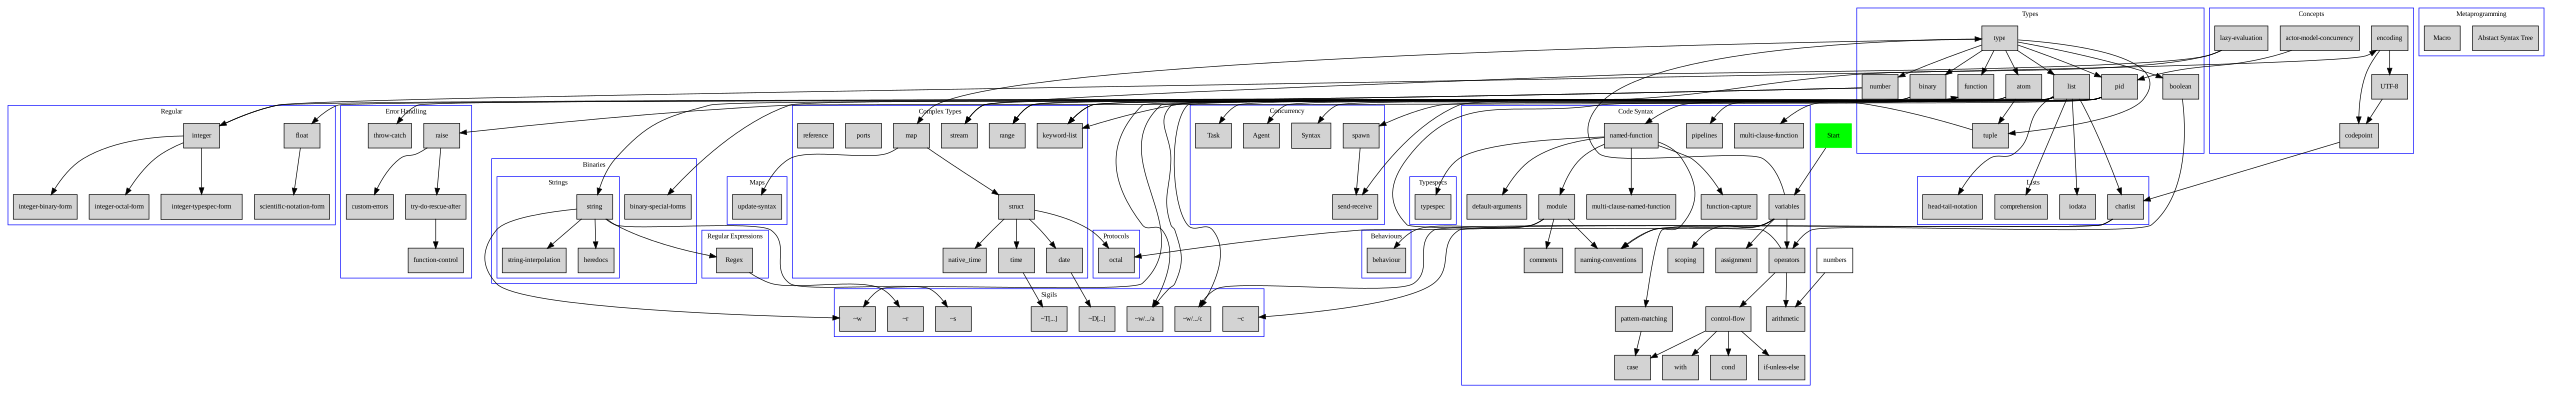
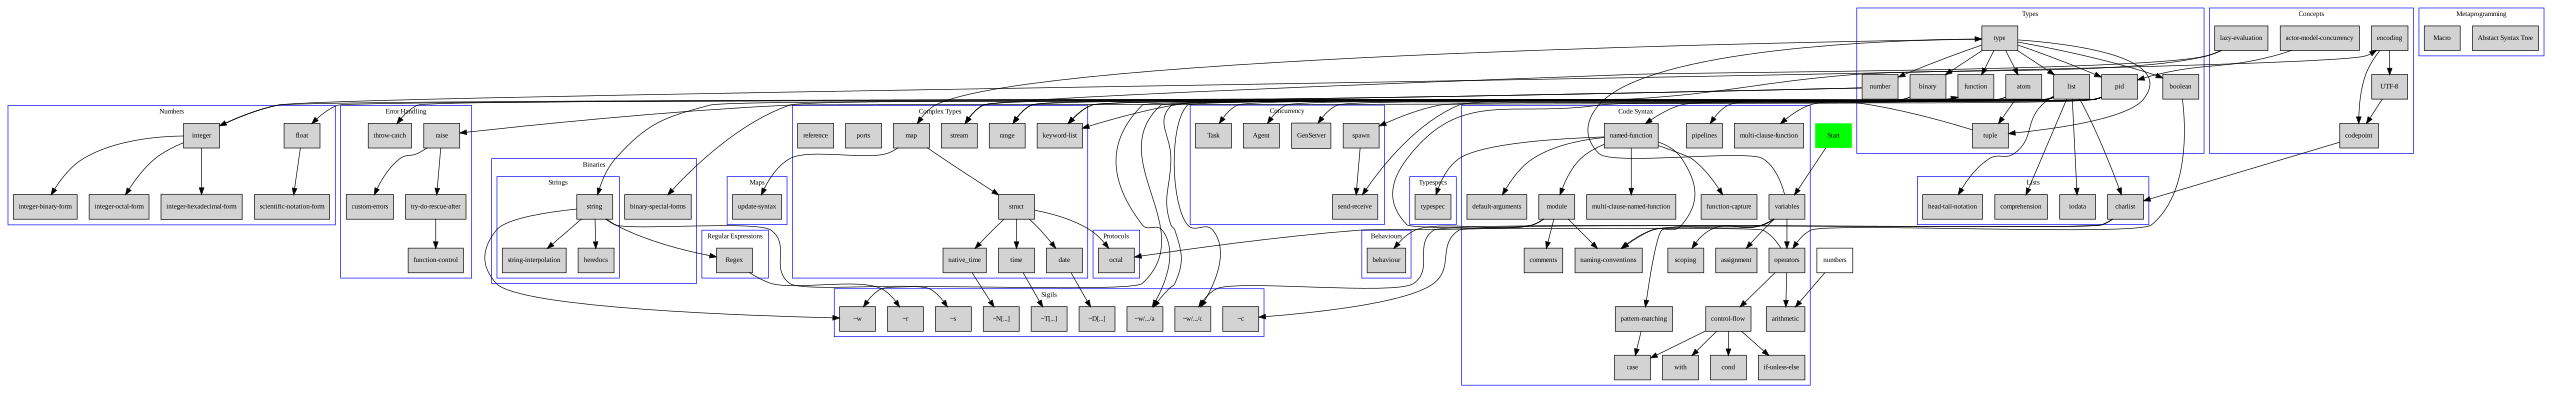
(172, 112) -> (172, 112)
(1311, 136) -> (1311, 136)
(202, 207) -> (202, 207)
none -> (1001, 319)
